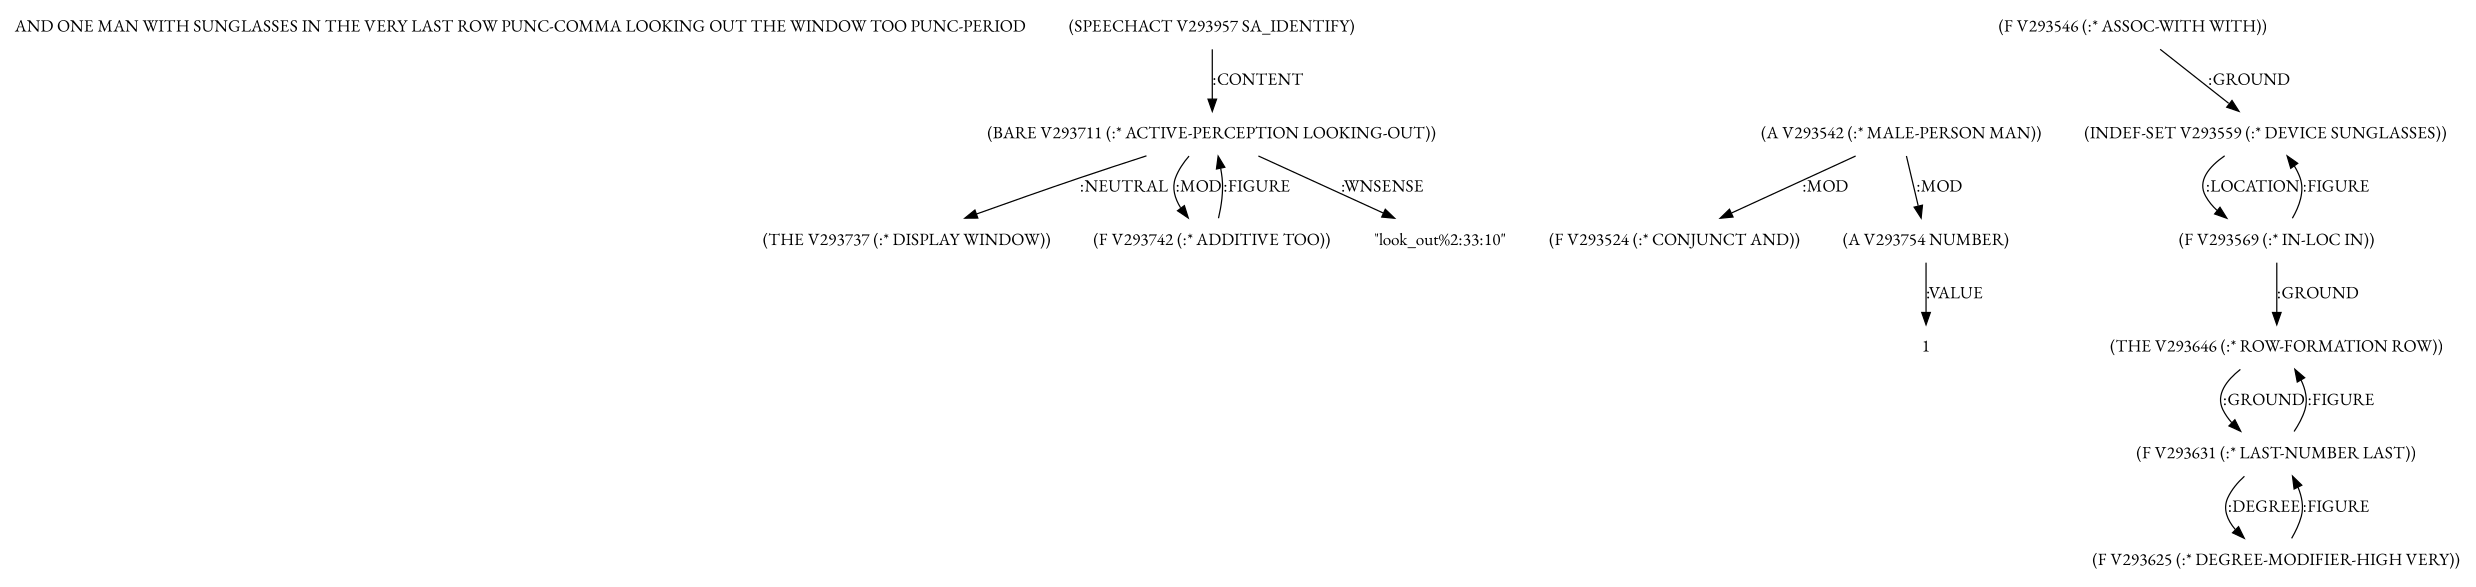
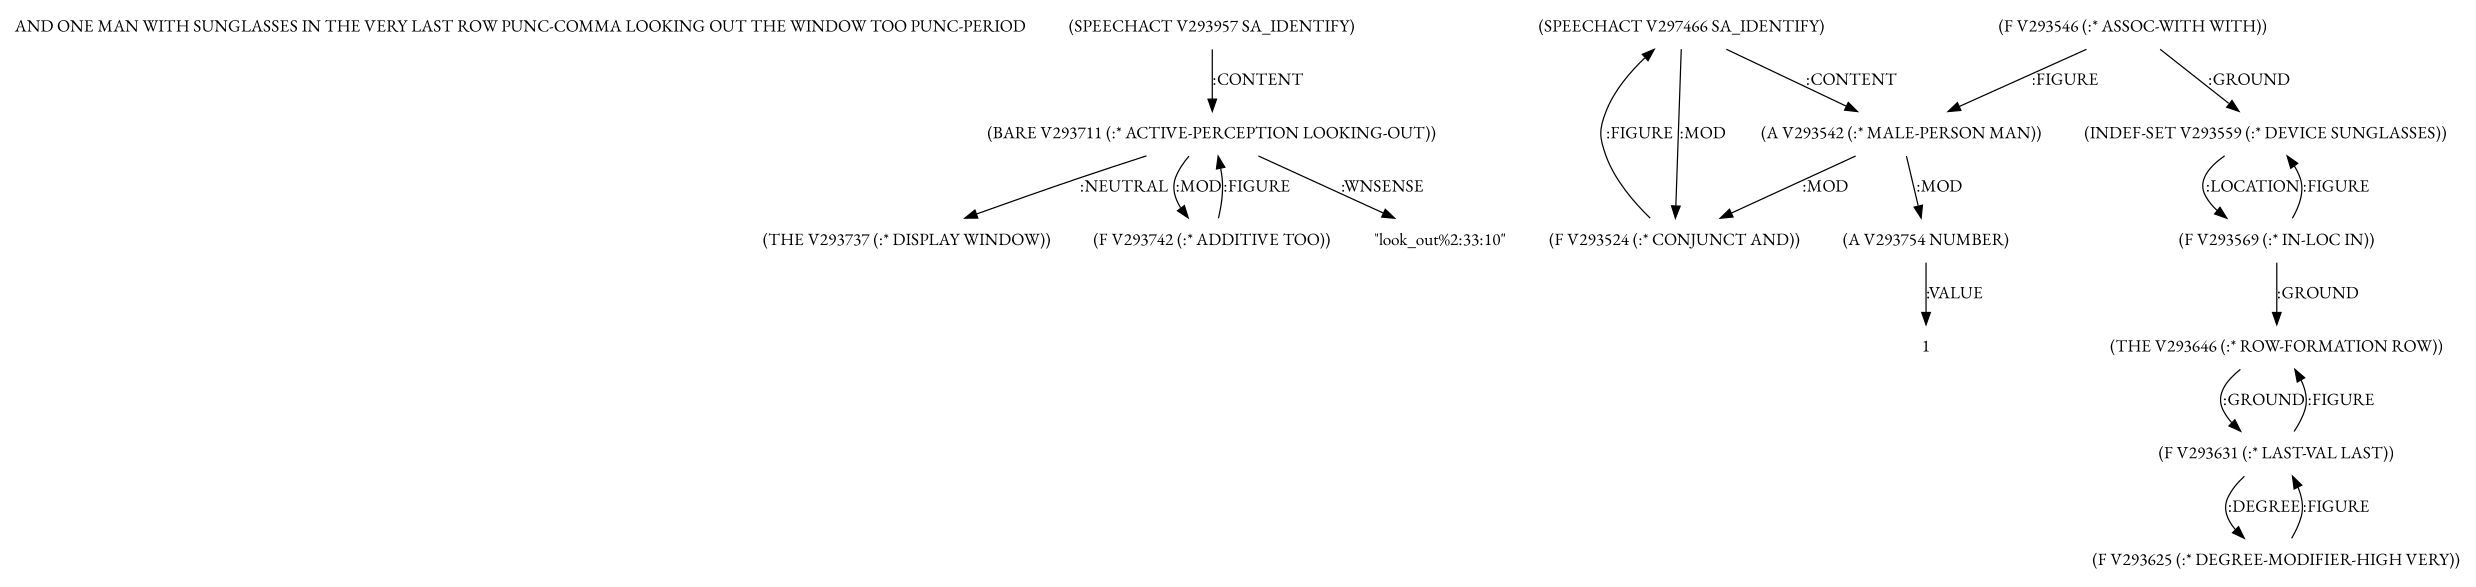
none -> (1682, 27)
none -> (2023, 78)
(2277, 454) -> (2277, 454)
